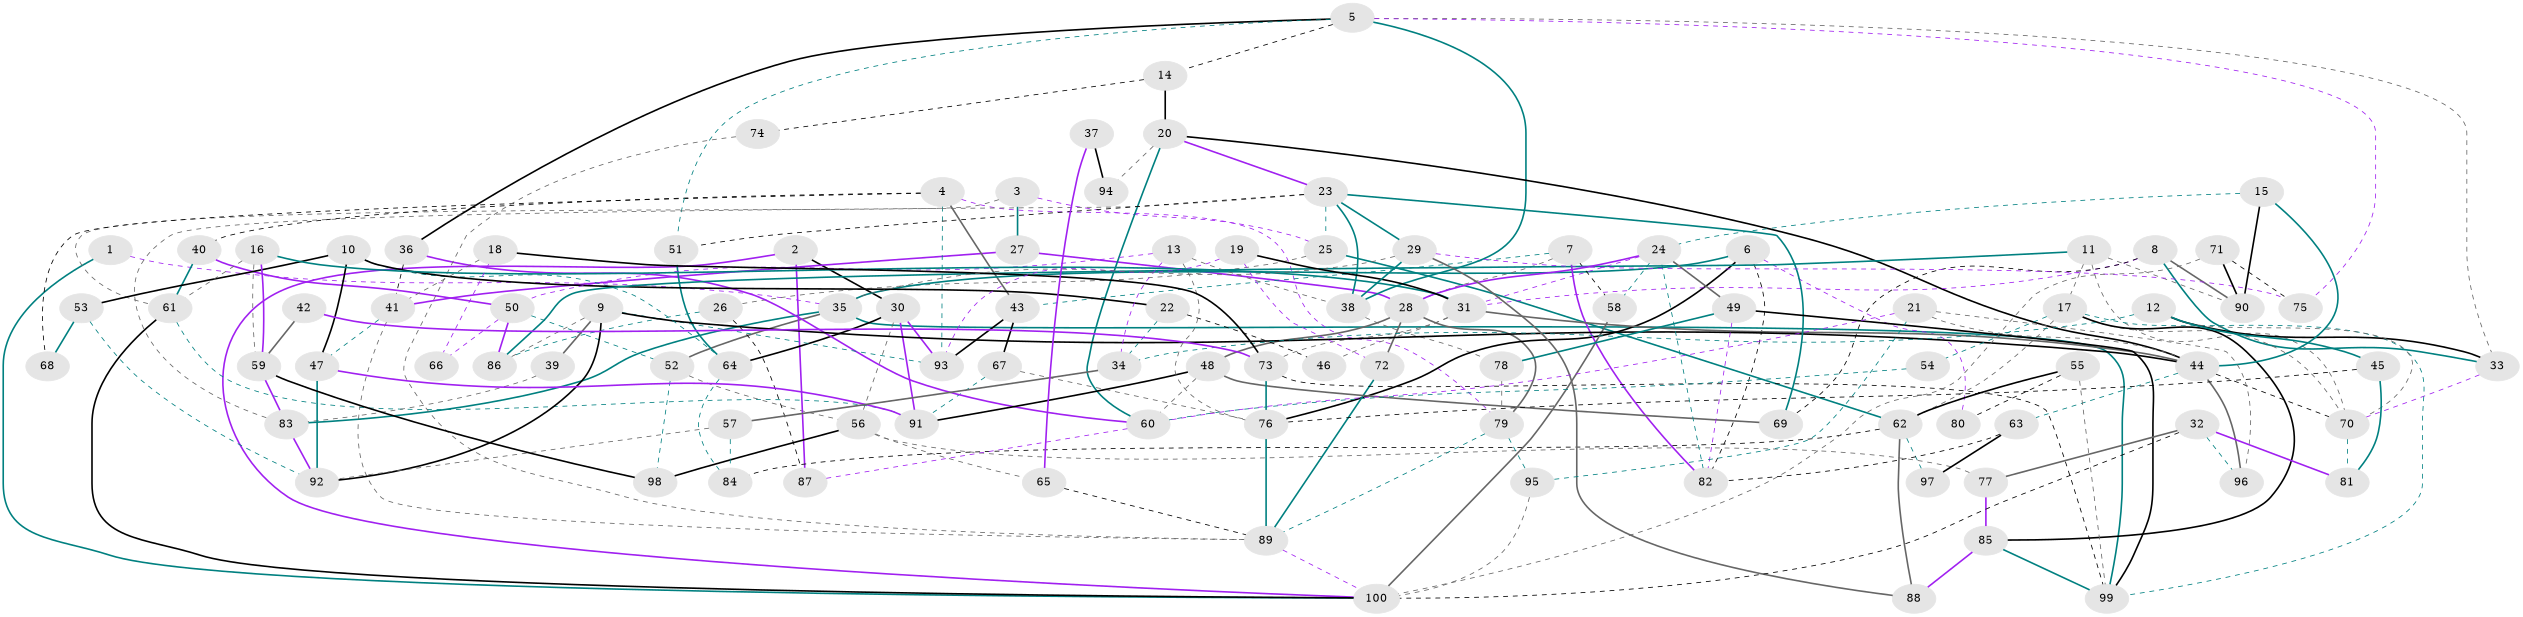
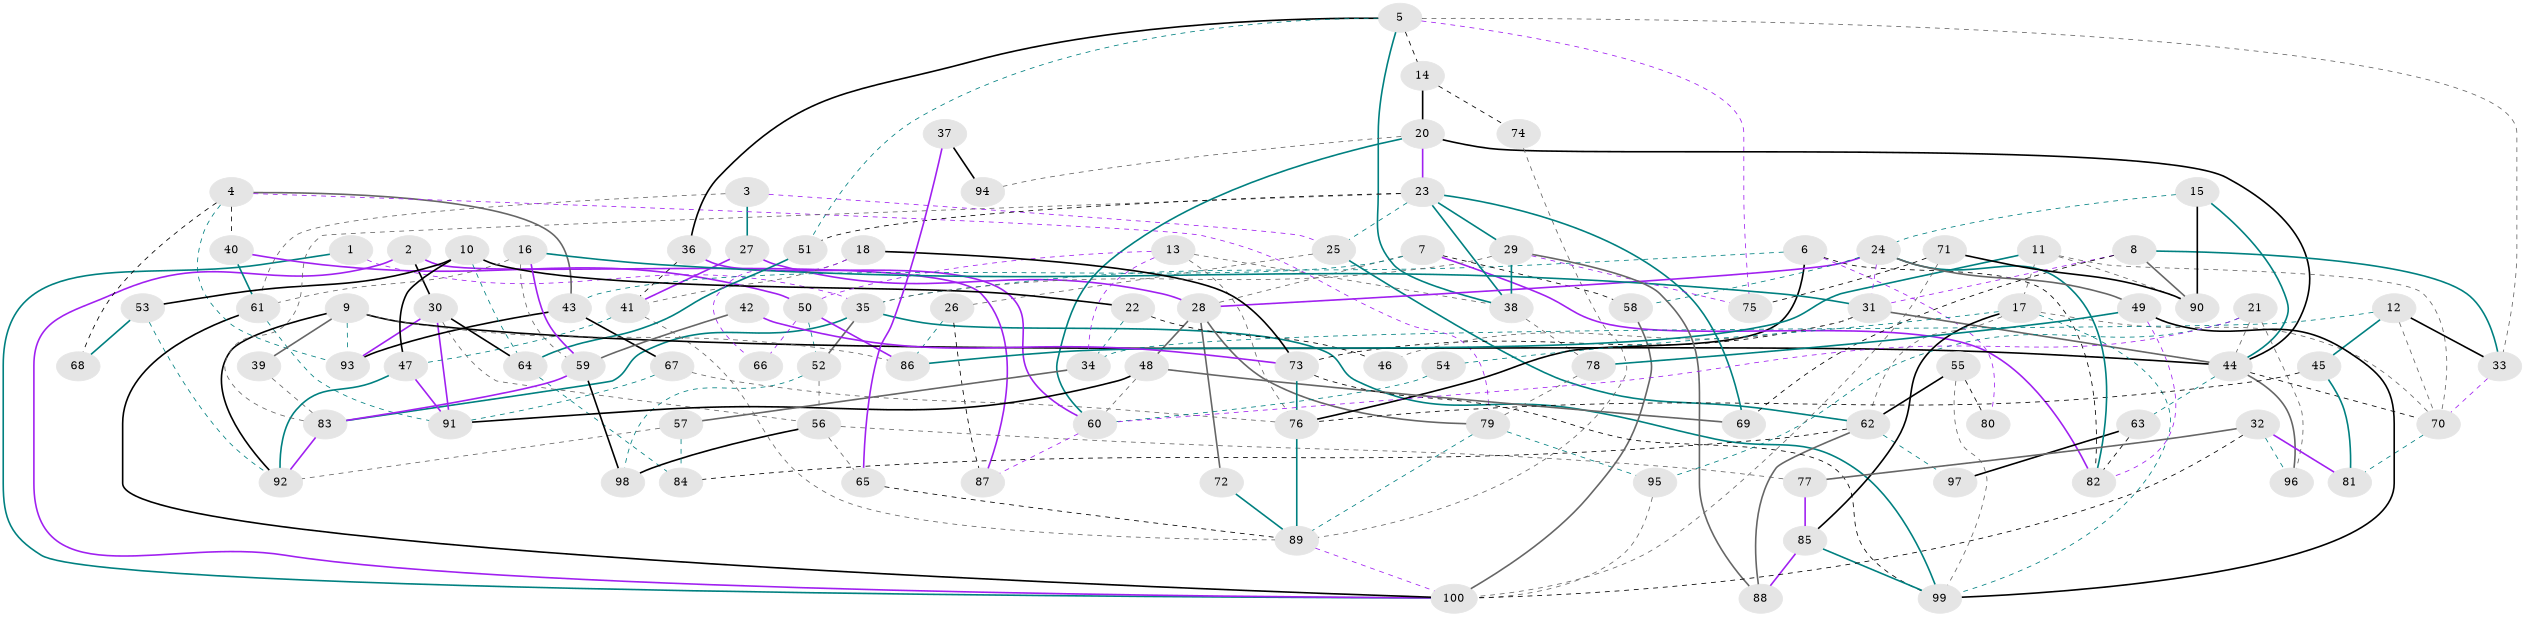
(1237, 250) -> none
(1489, 273) -> (1536, 265)
(1365, 337) -> (1504, 341)
(1683, 366) -> (2073, 292)
